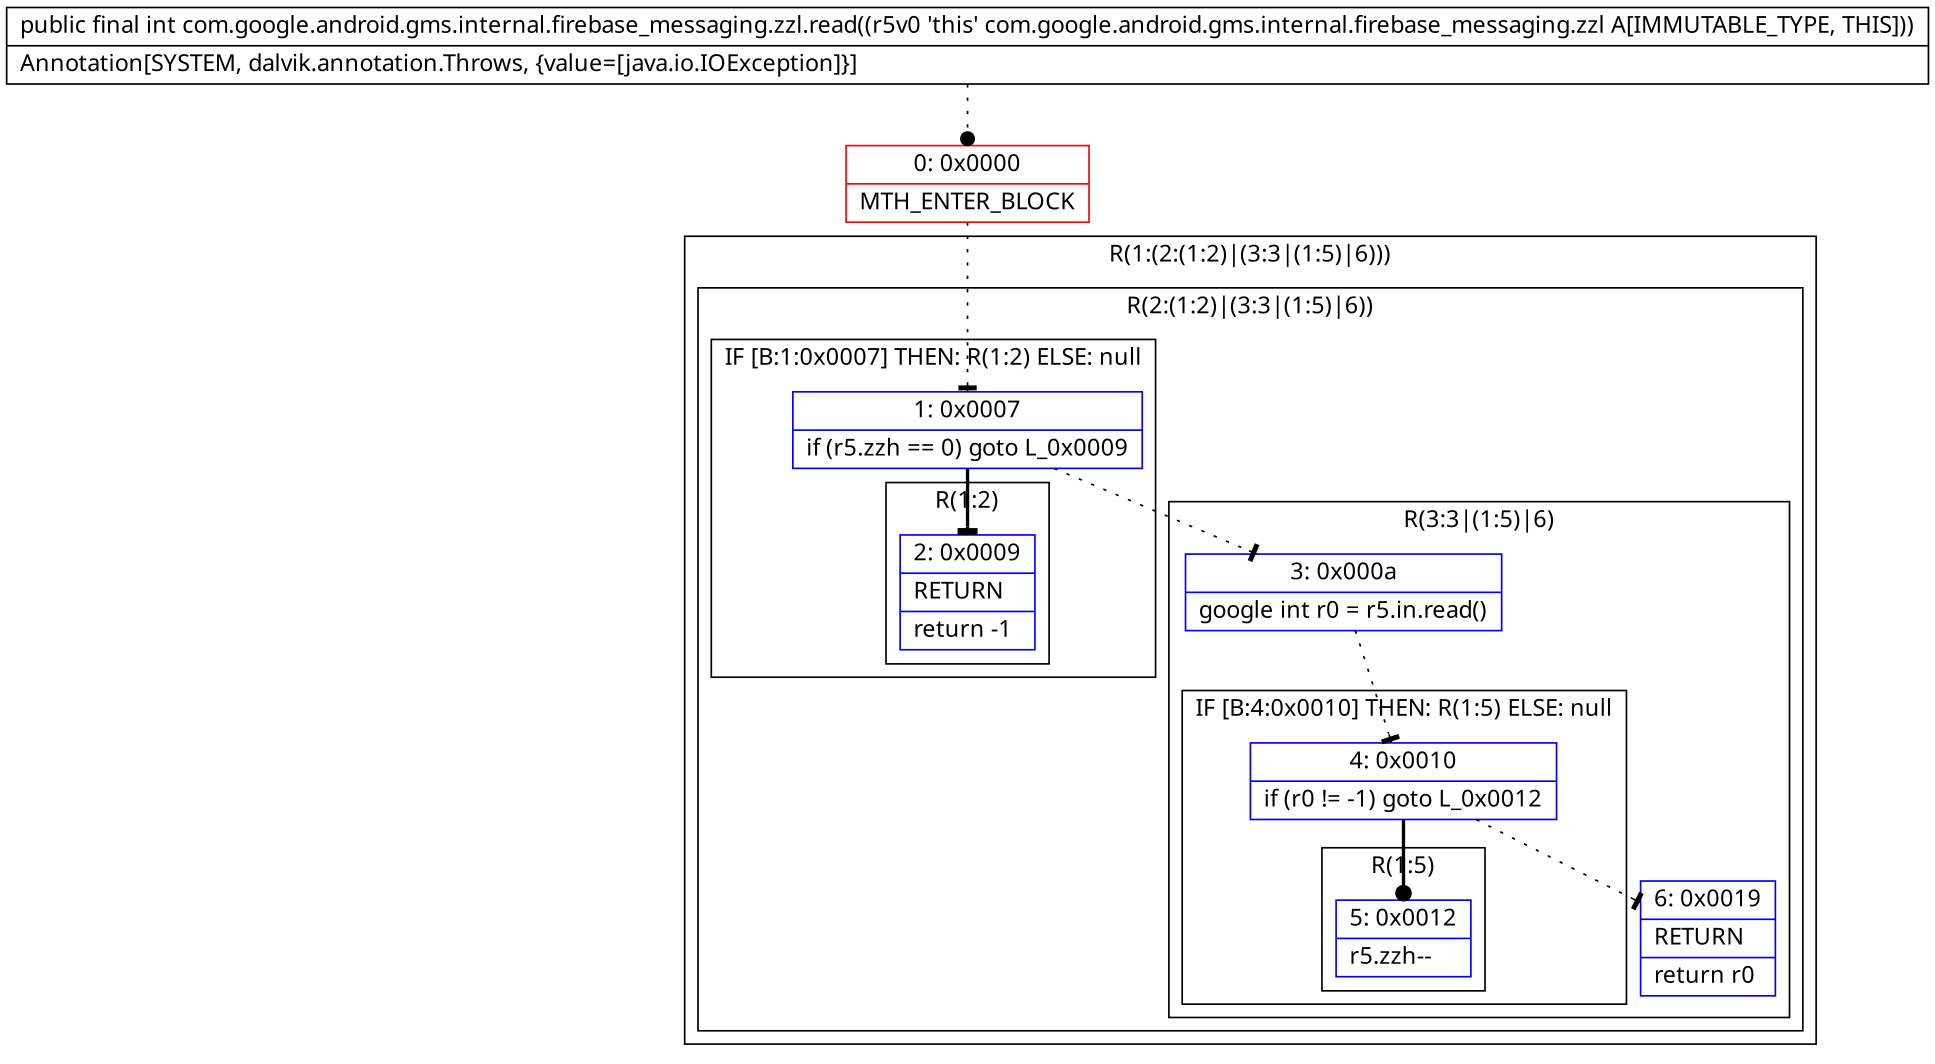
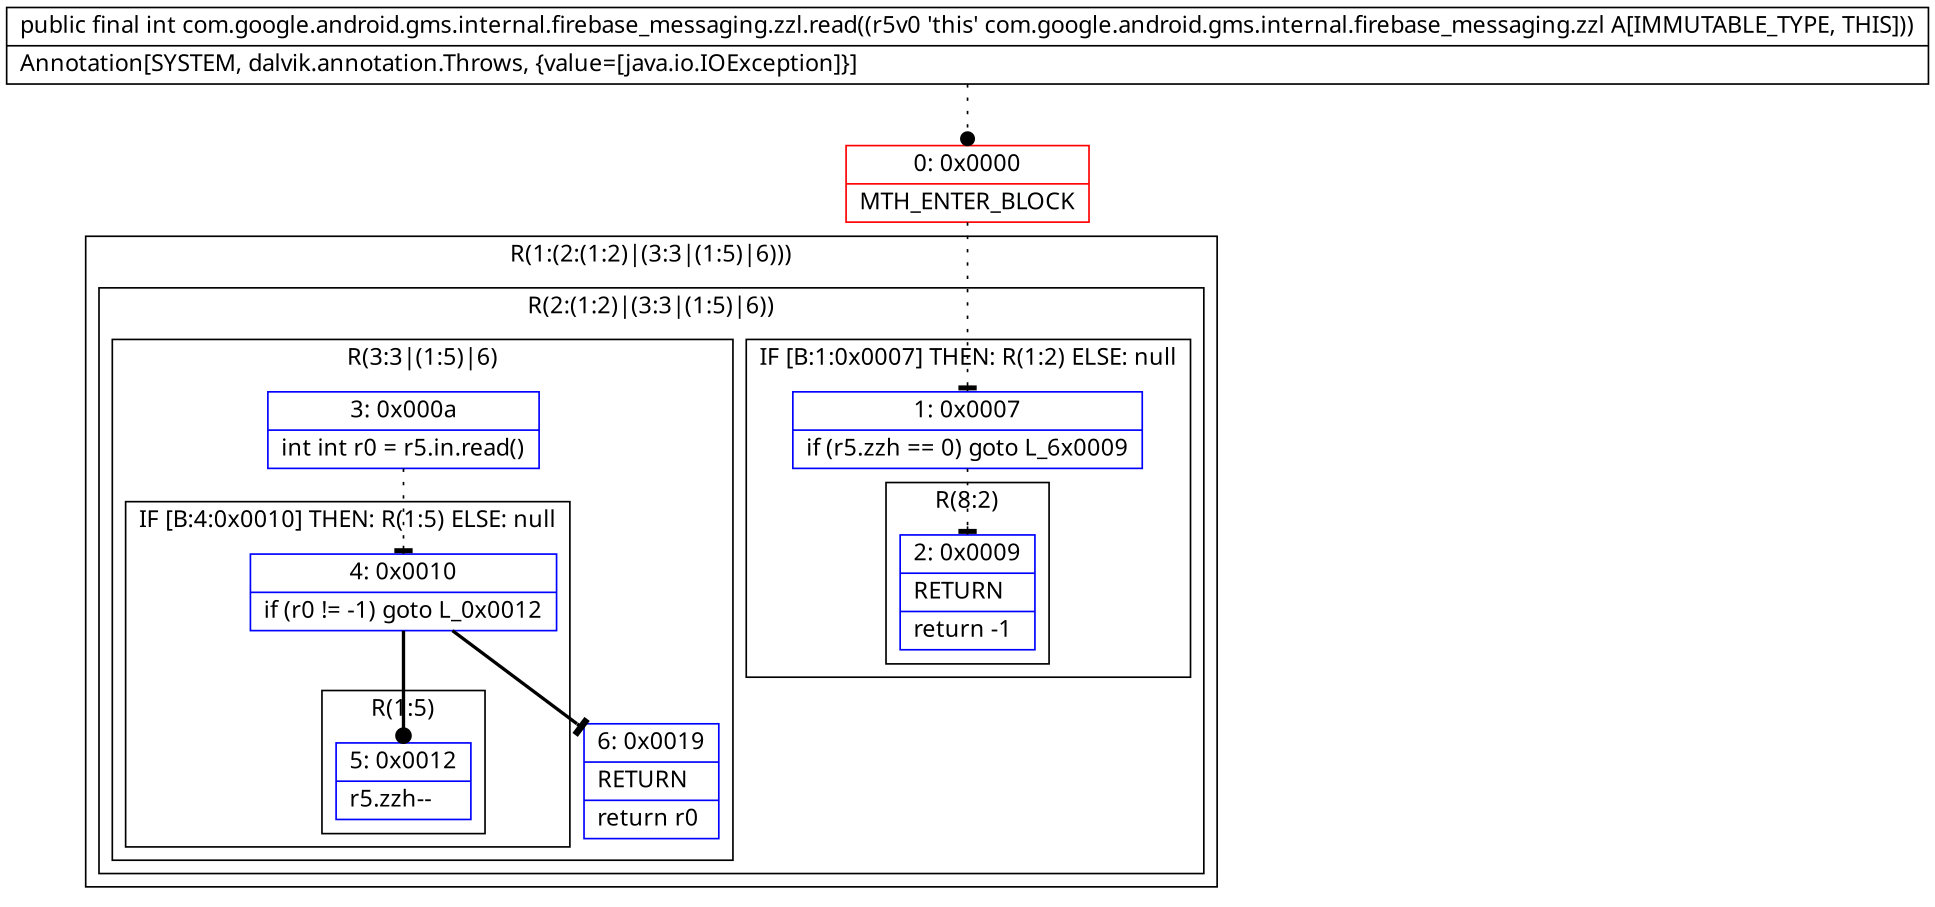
(968, 448) -> (968, 448)
(968, 498) -> (968, 498)
(968, 502) -> (968, 502)
(1142, 505) -> none
(1344, 611) -> (403, 448)
(1555, 859) -> (515, 677)
